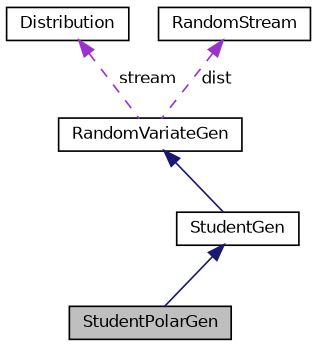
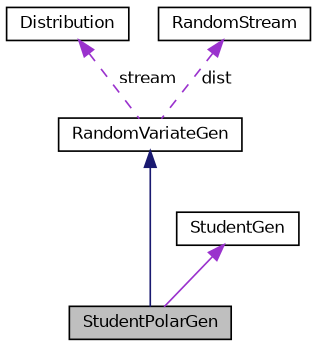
(200, 188) -> (150, 237)
(188, 282) -> (188, 282)
